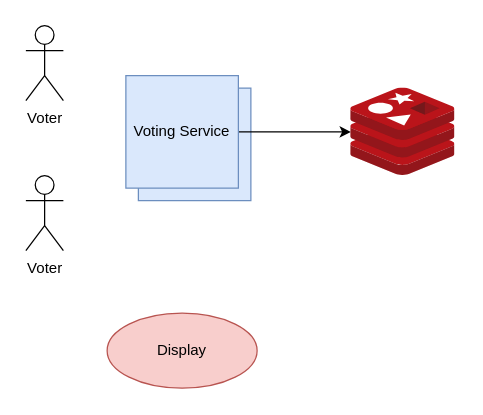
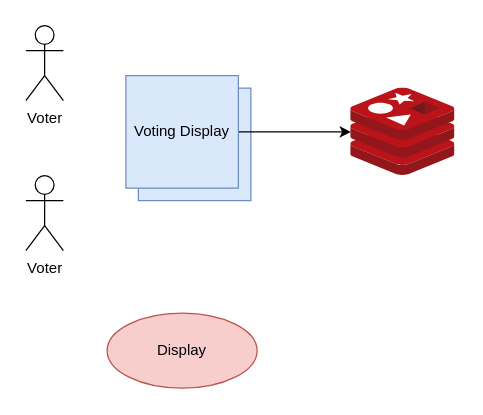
(182, 132) -> (182, 132)
